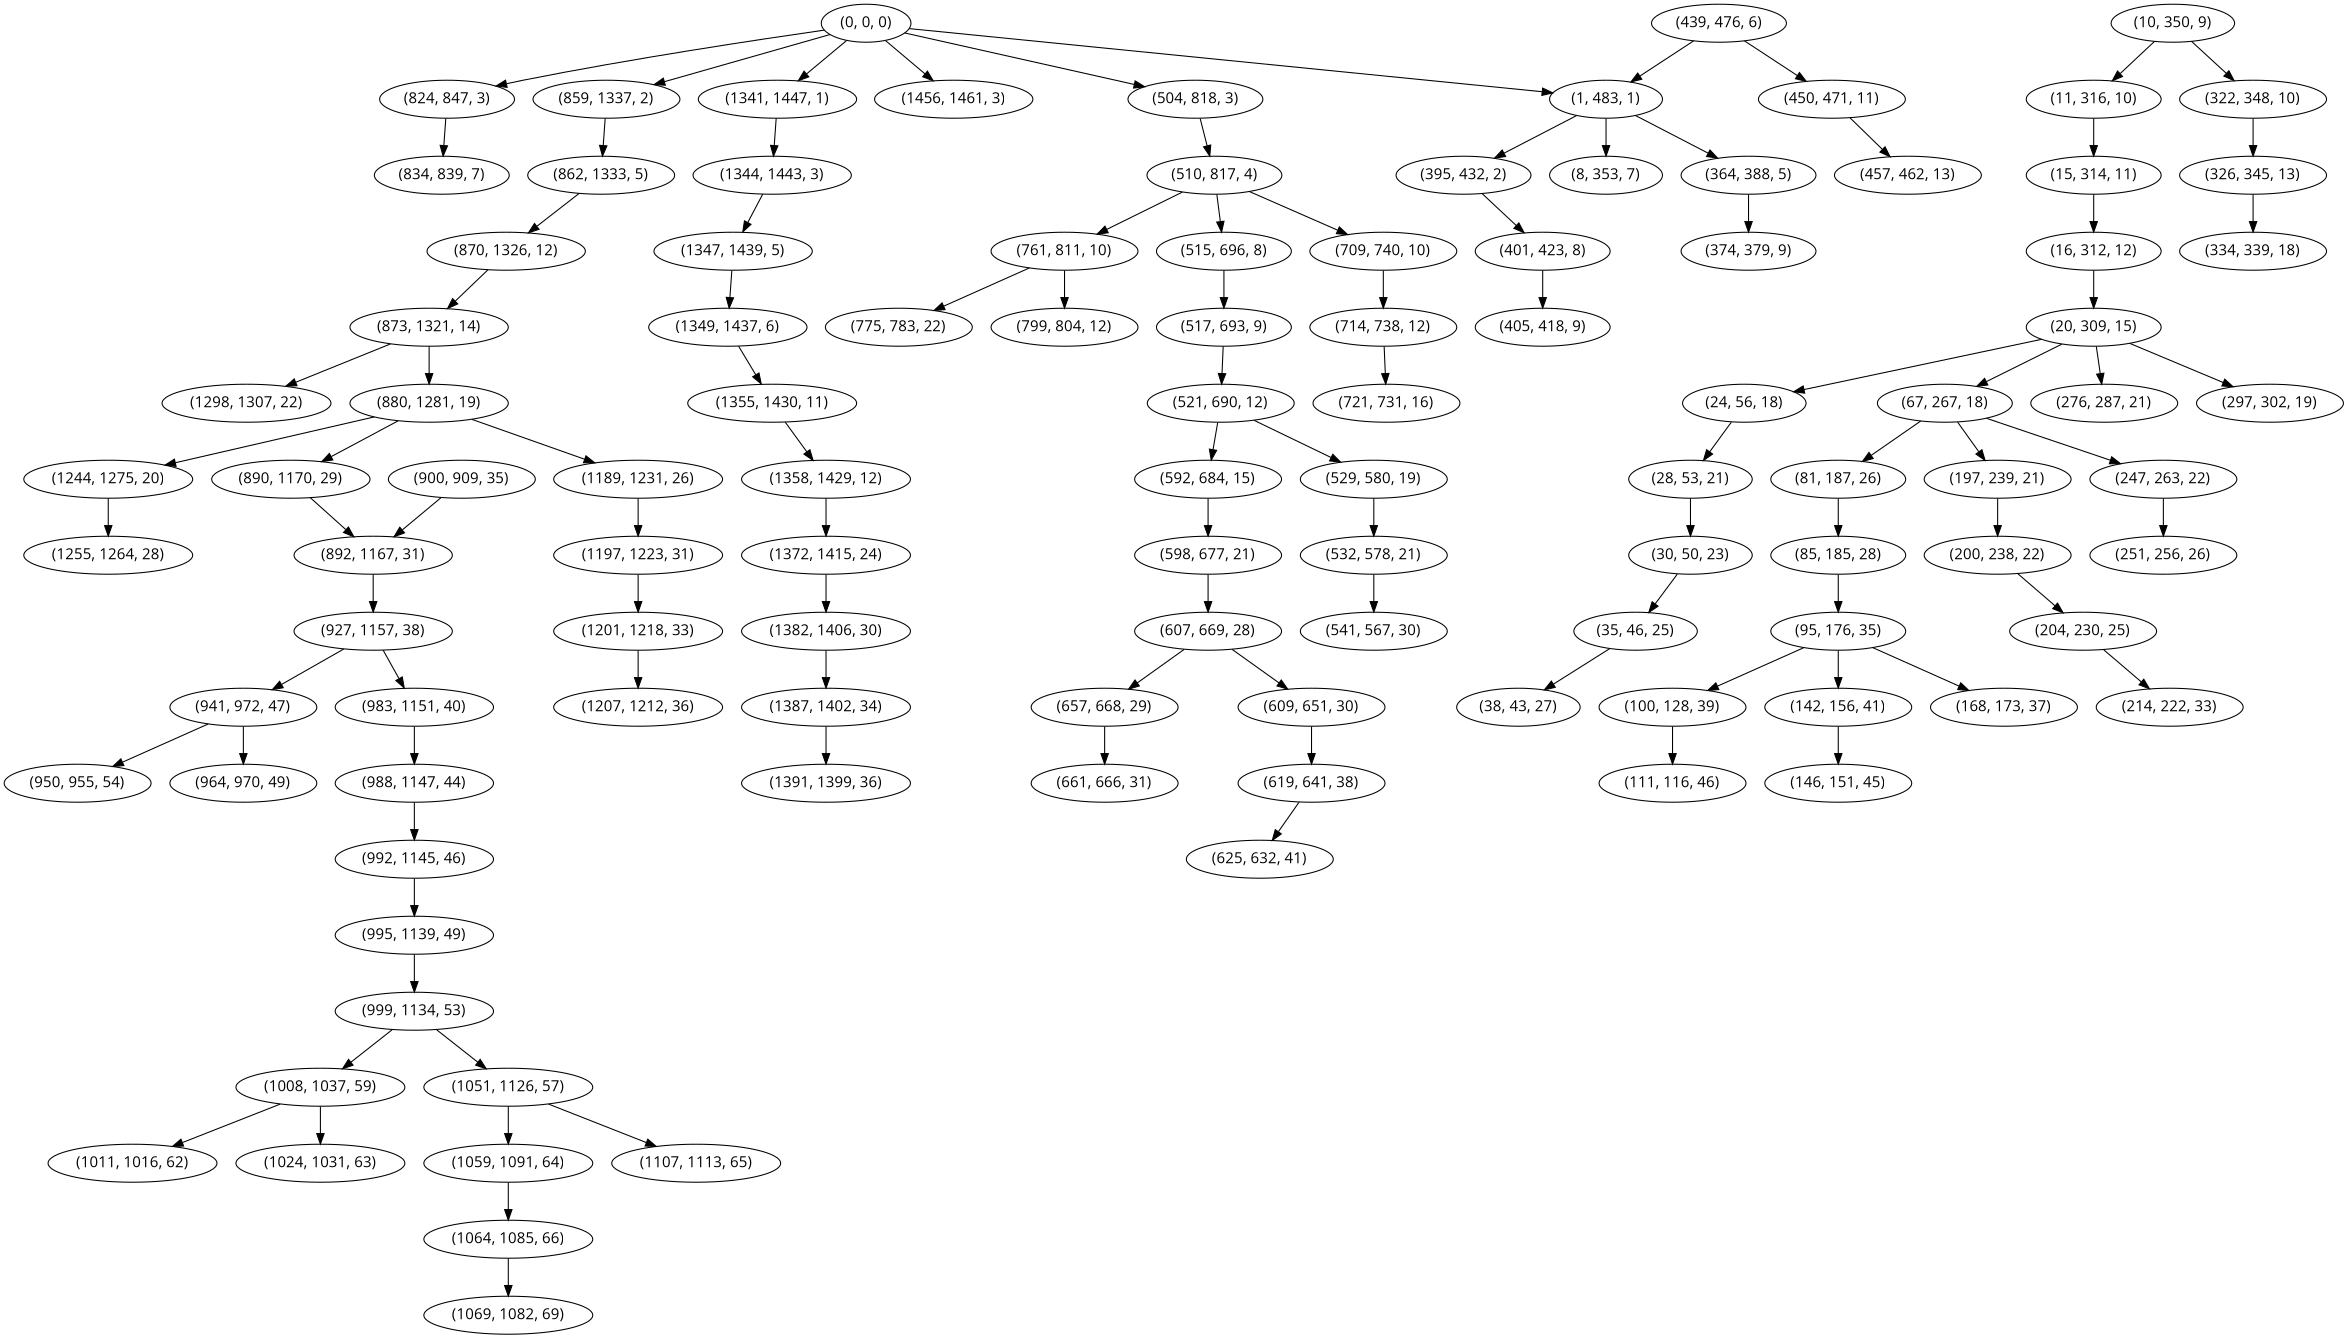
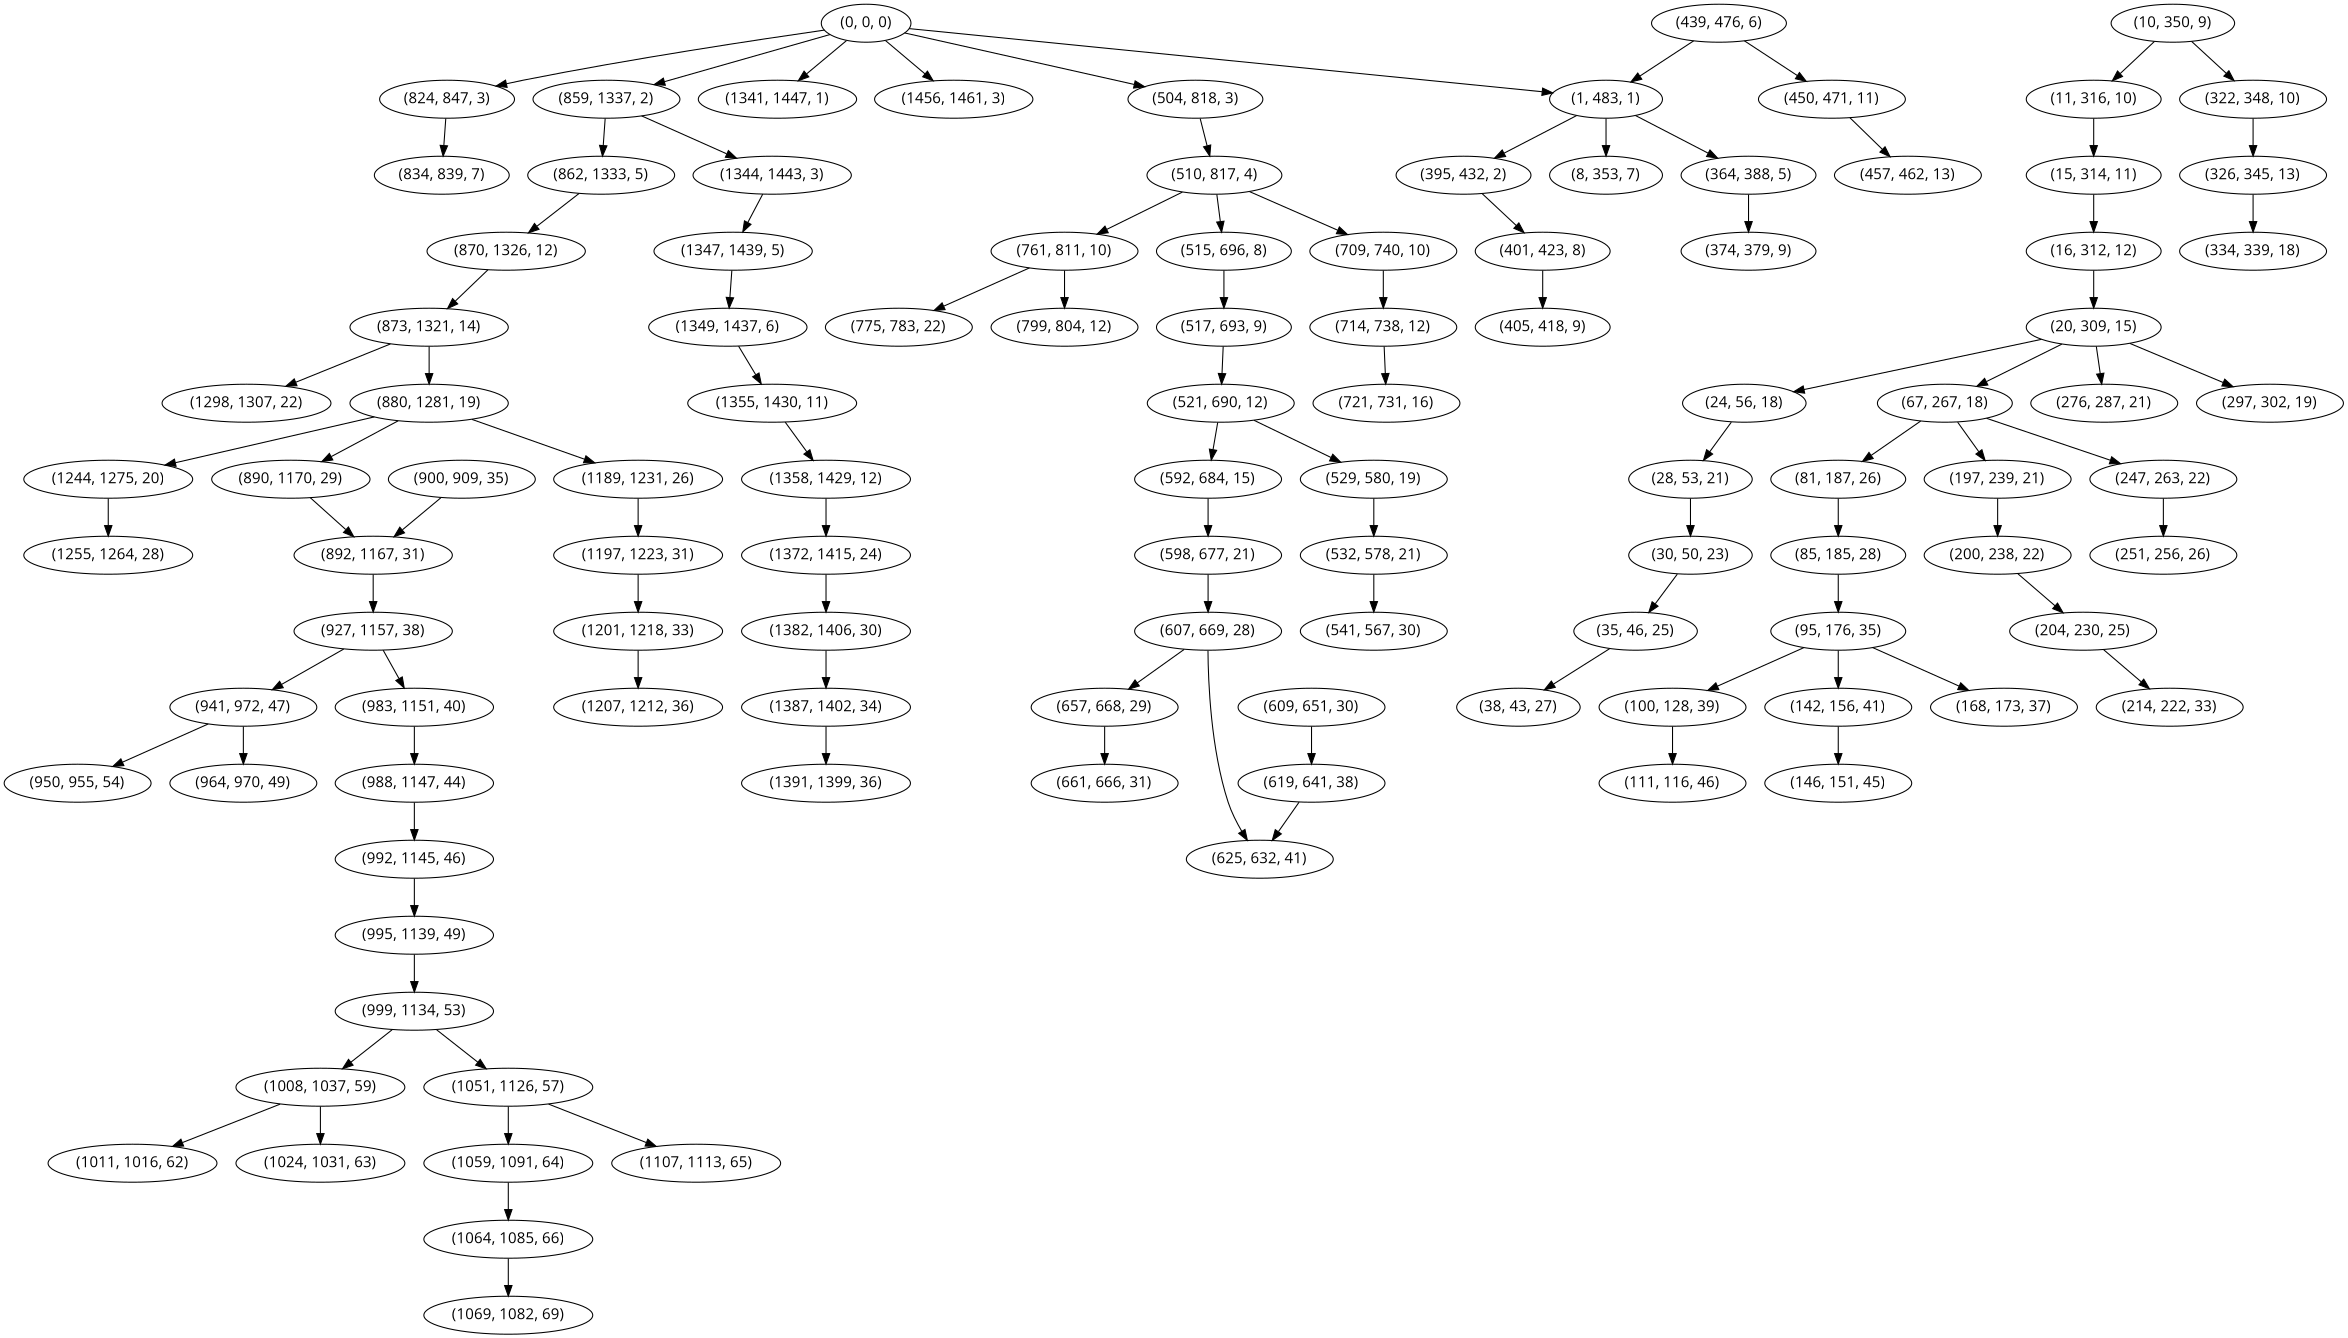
(775, 132) -> (684, 135)
(1256, 666) -> (1215, 743)
